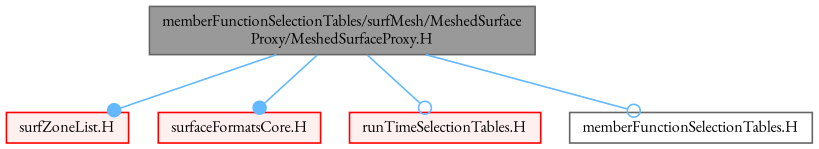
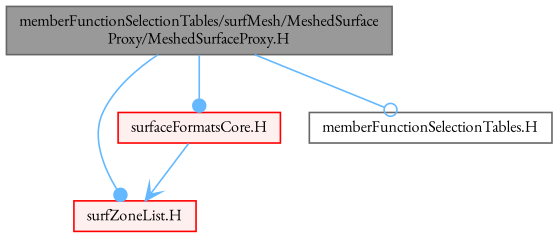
(445, 128) -> none
none -> (172, 166)
